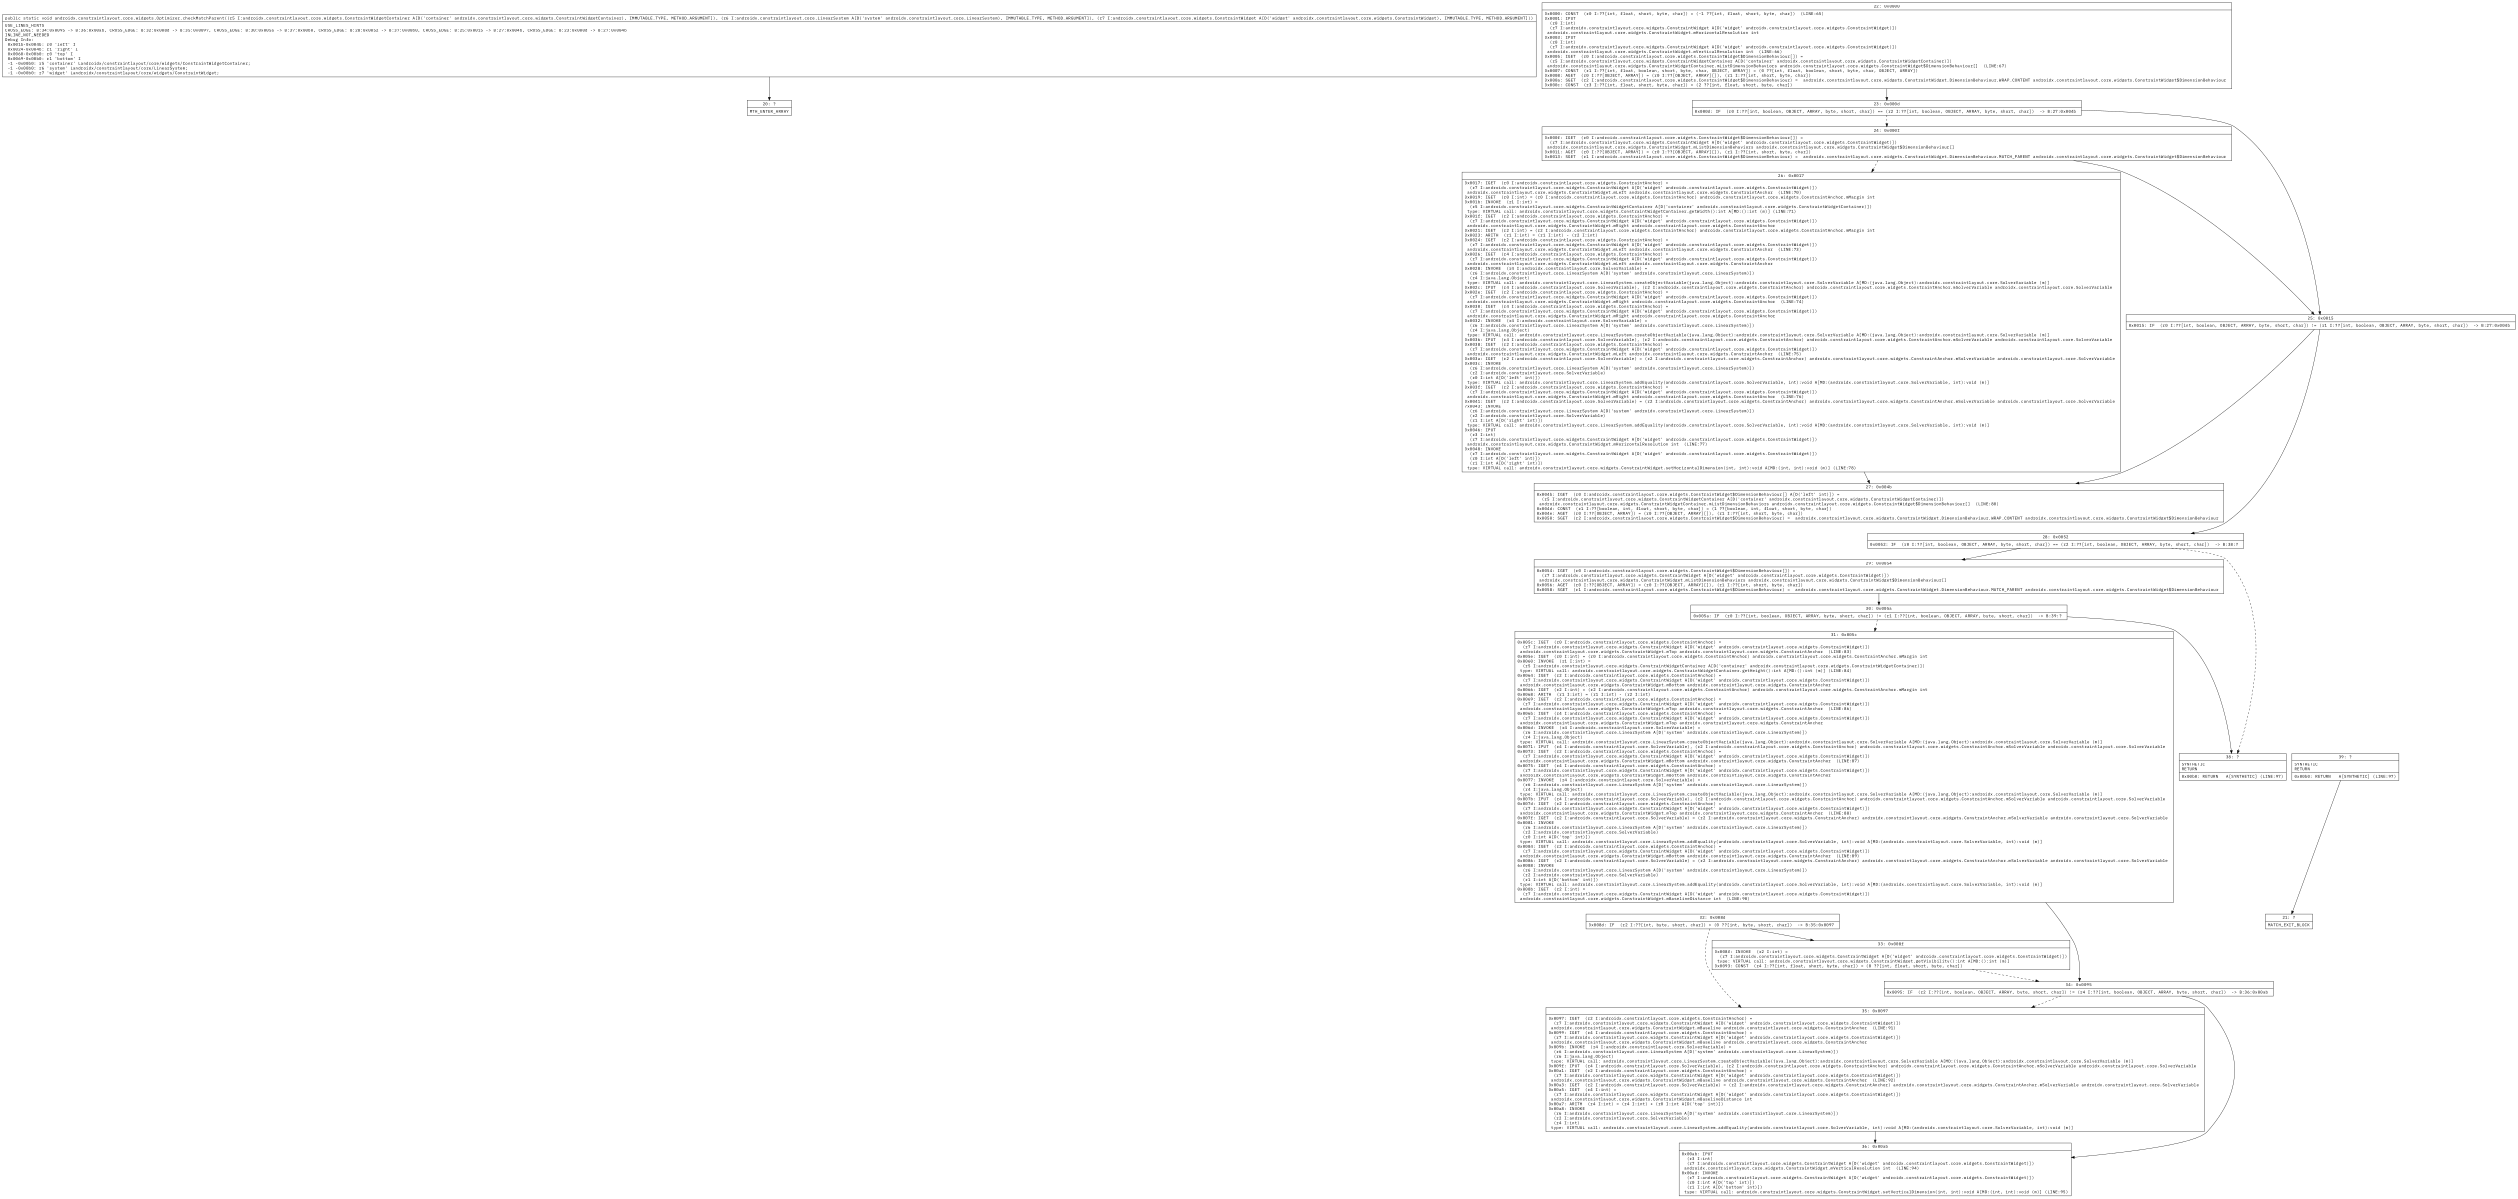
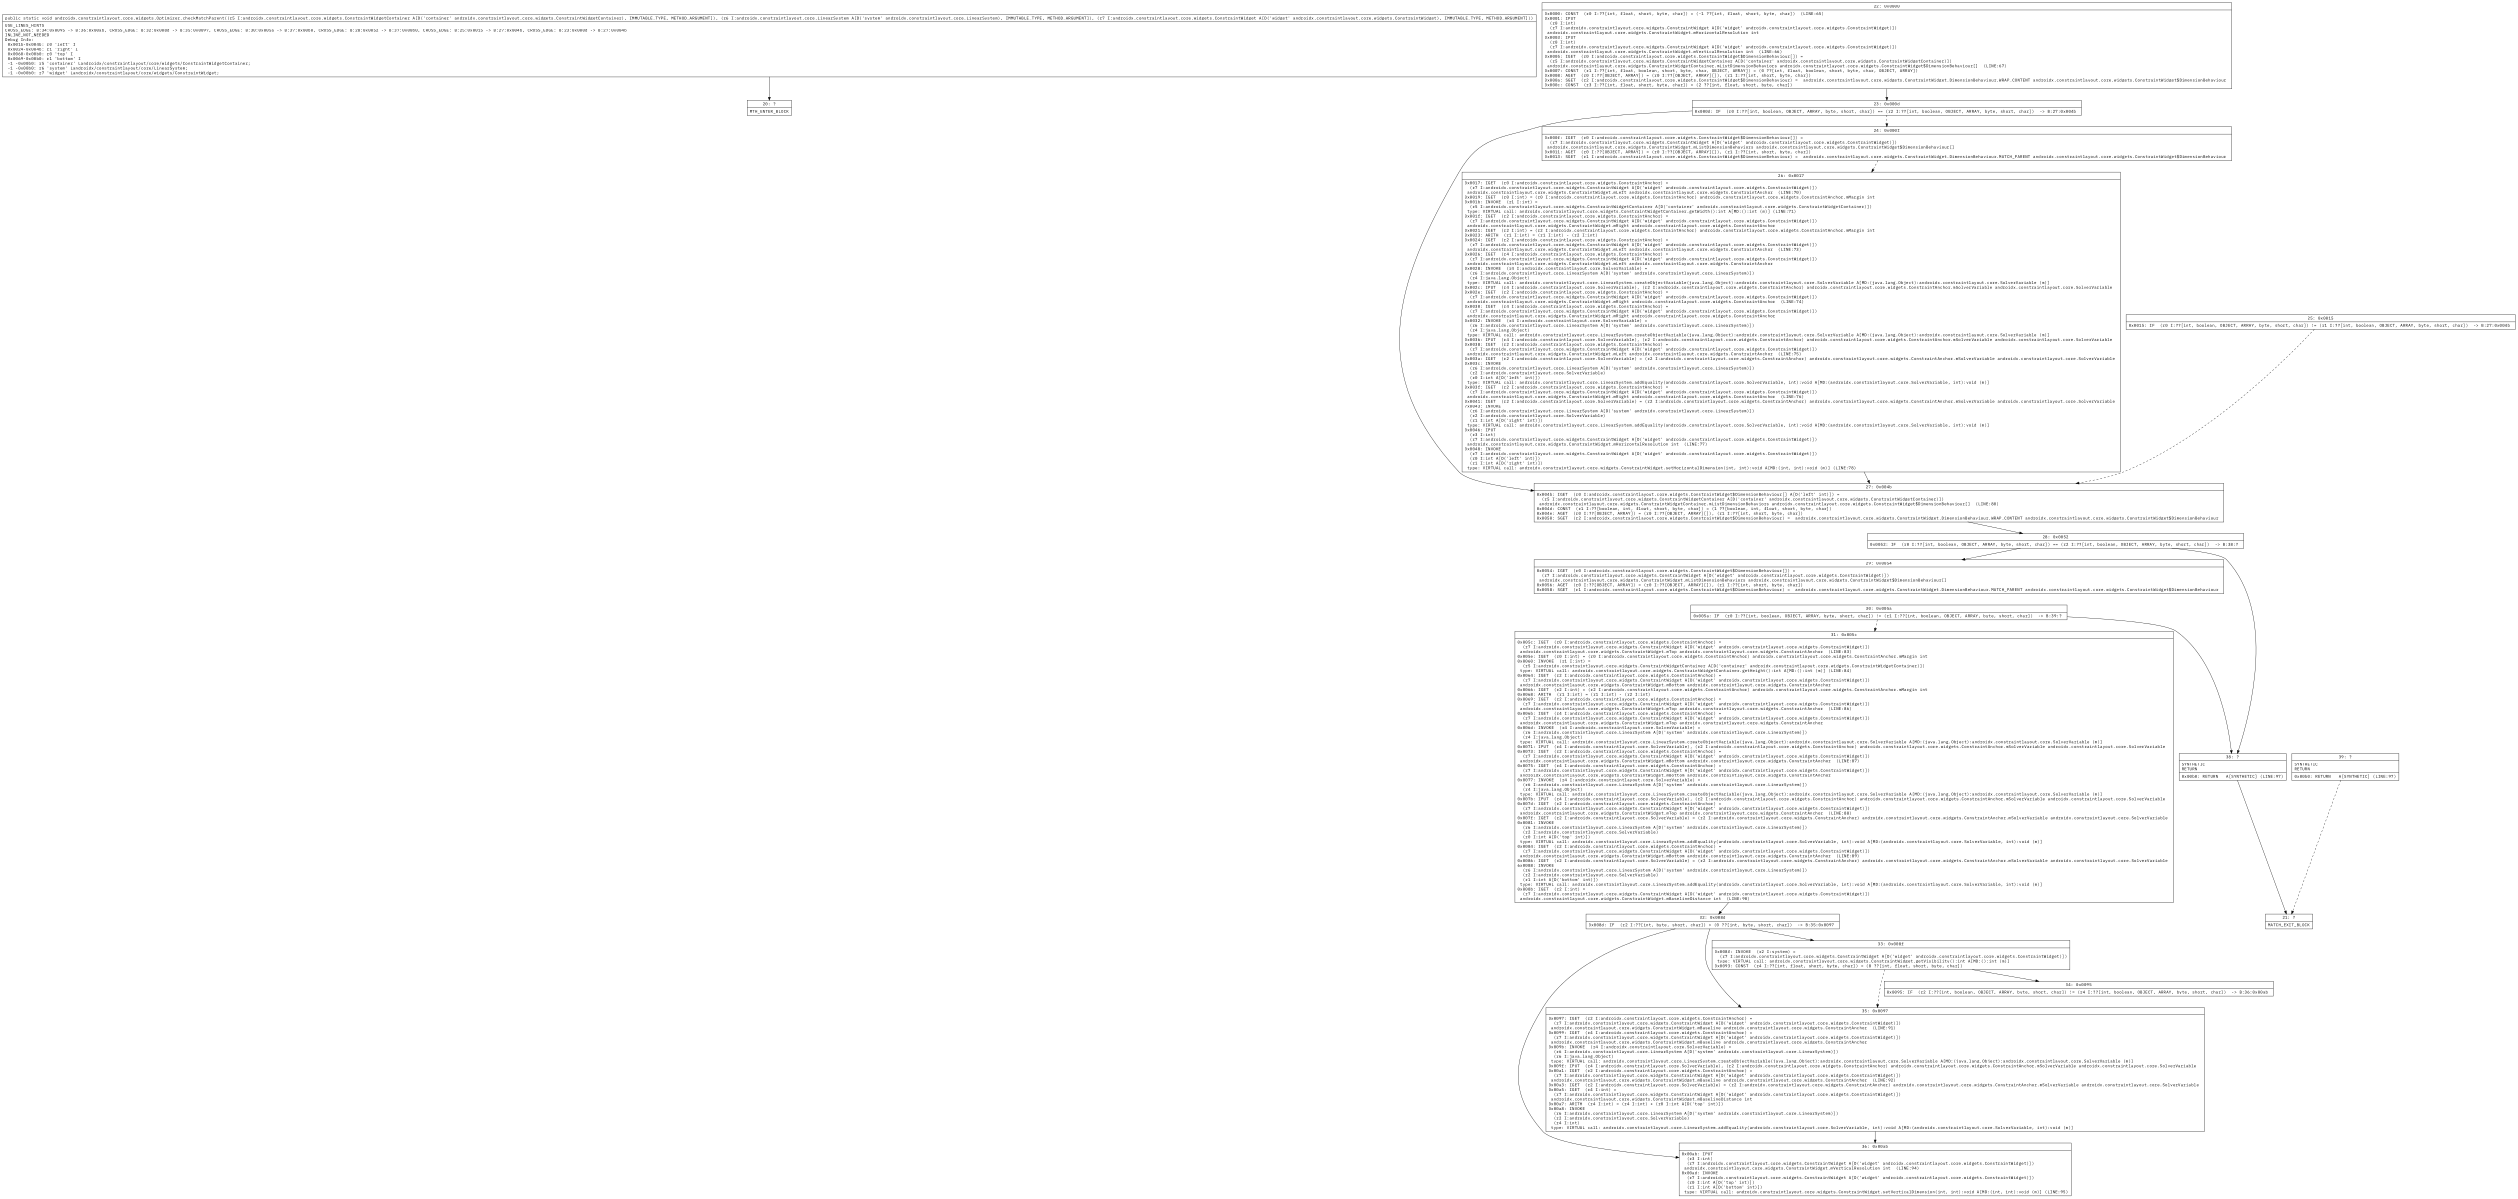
(769, 111) -> (769, 111)
(2255, 145) -> (1424, 240)
(2204, 218) -> none
(2207, 424) -> (2207, 424)
(2284, 450) -> (1994, 527)
(1879, 598) -> none
(2254, 624) -> (2254, 624)
none -> (2261, 846)
(2317, 846) -> (2317, 846)
(2071, 937) -> (1725, 907)
(1753, 952) -> (1757, 952)
(1710, 972) -> (1710, 972)
(2004, 975) -> (2004, 975)
(2048, 1001) -> (1880, 987)
(2217, 1120) -> (1520, 1060)
